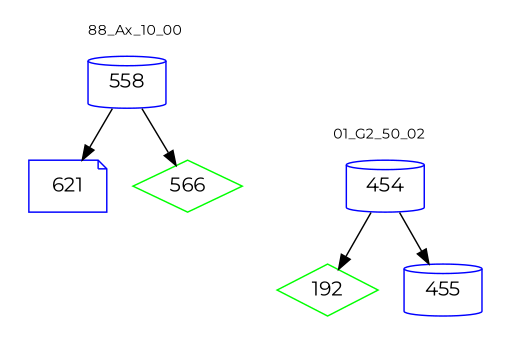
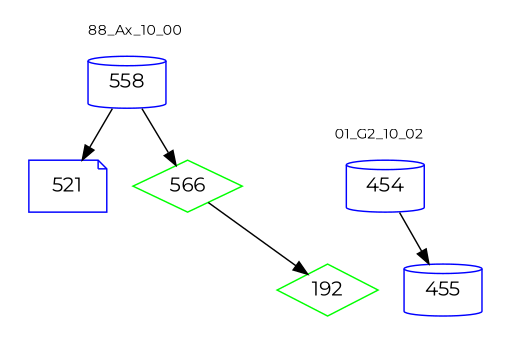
(380, 135) -> (380, 135)
(68, 186) -> (68, 186)
(358, 235) -> (252, 234)
